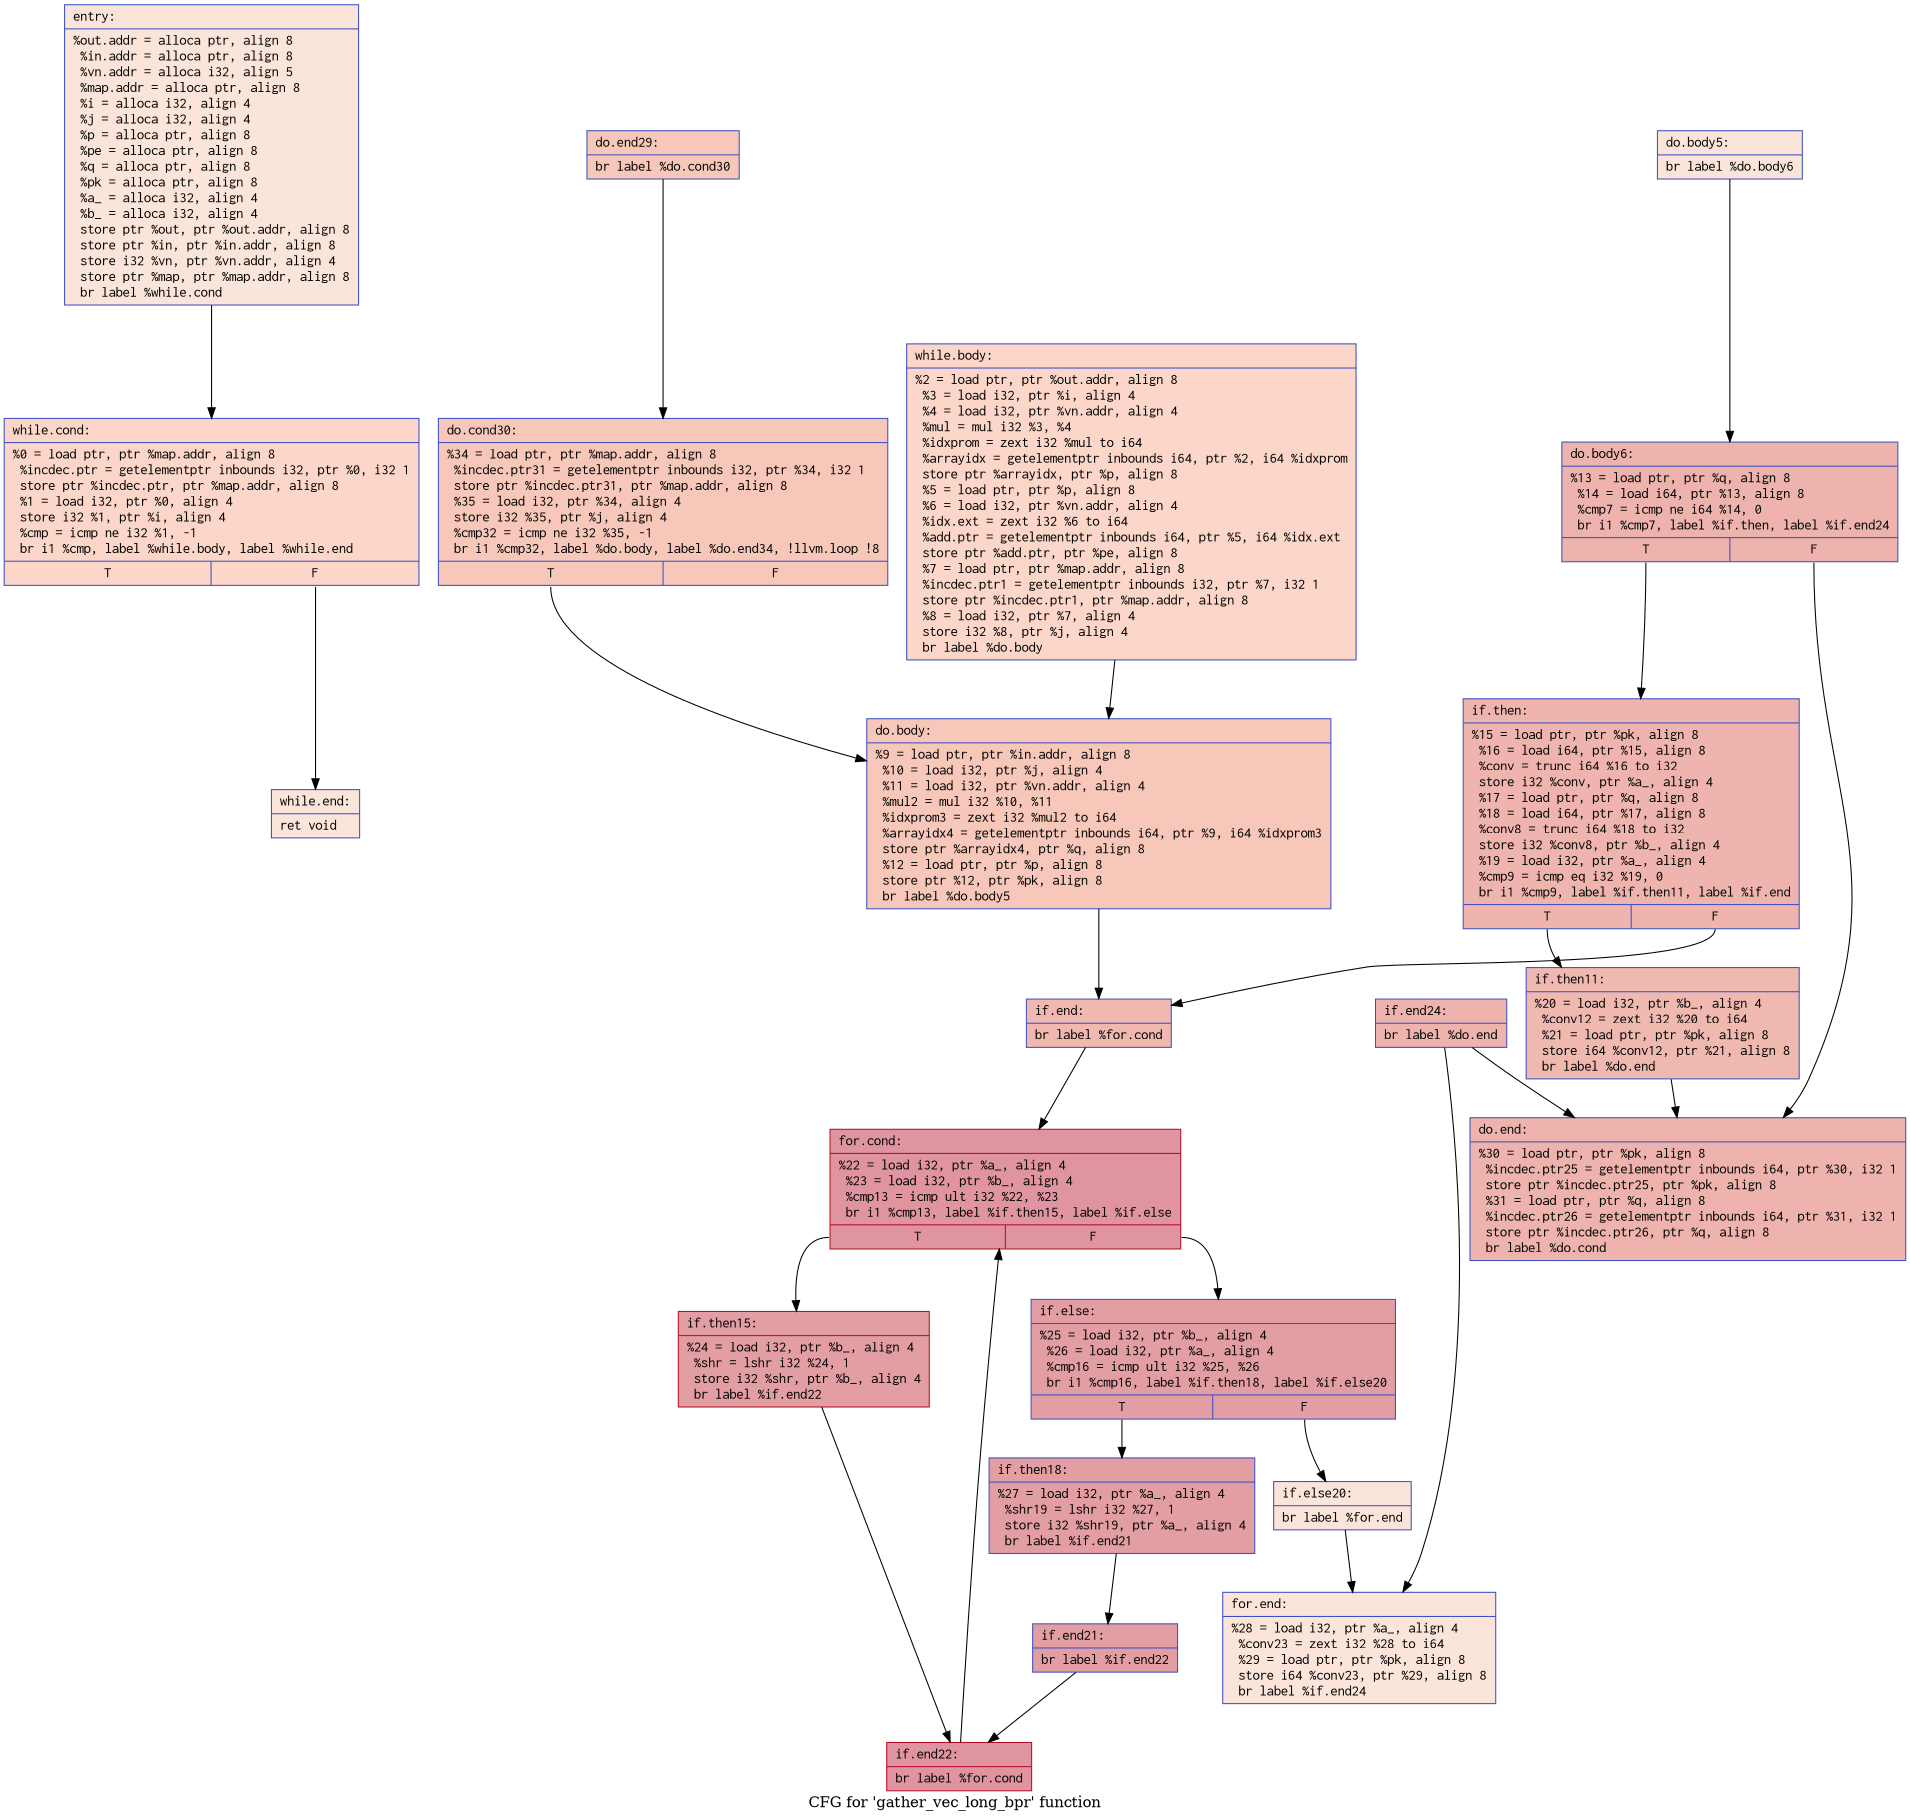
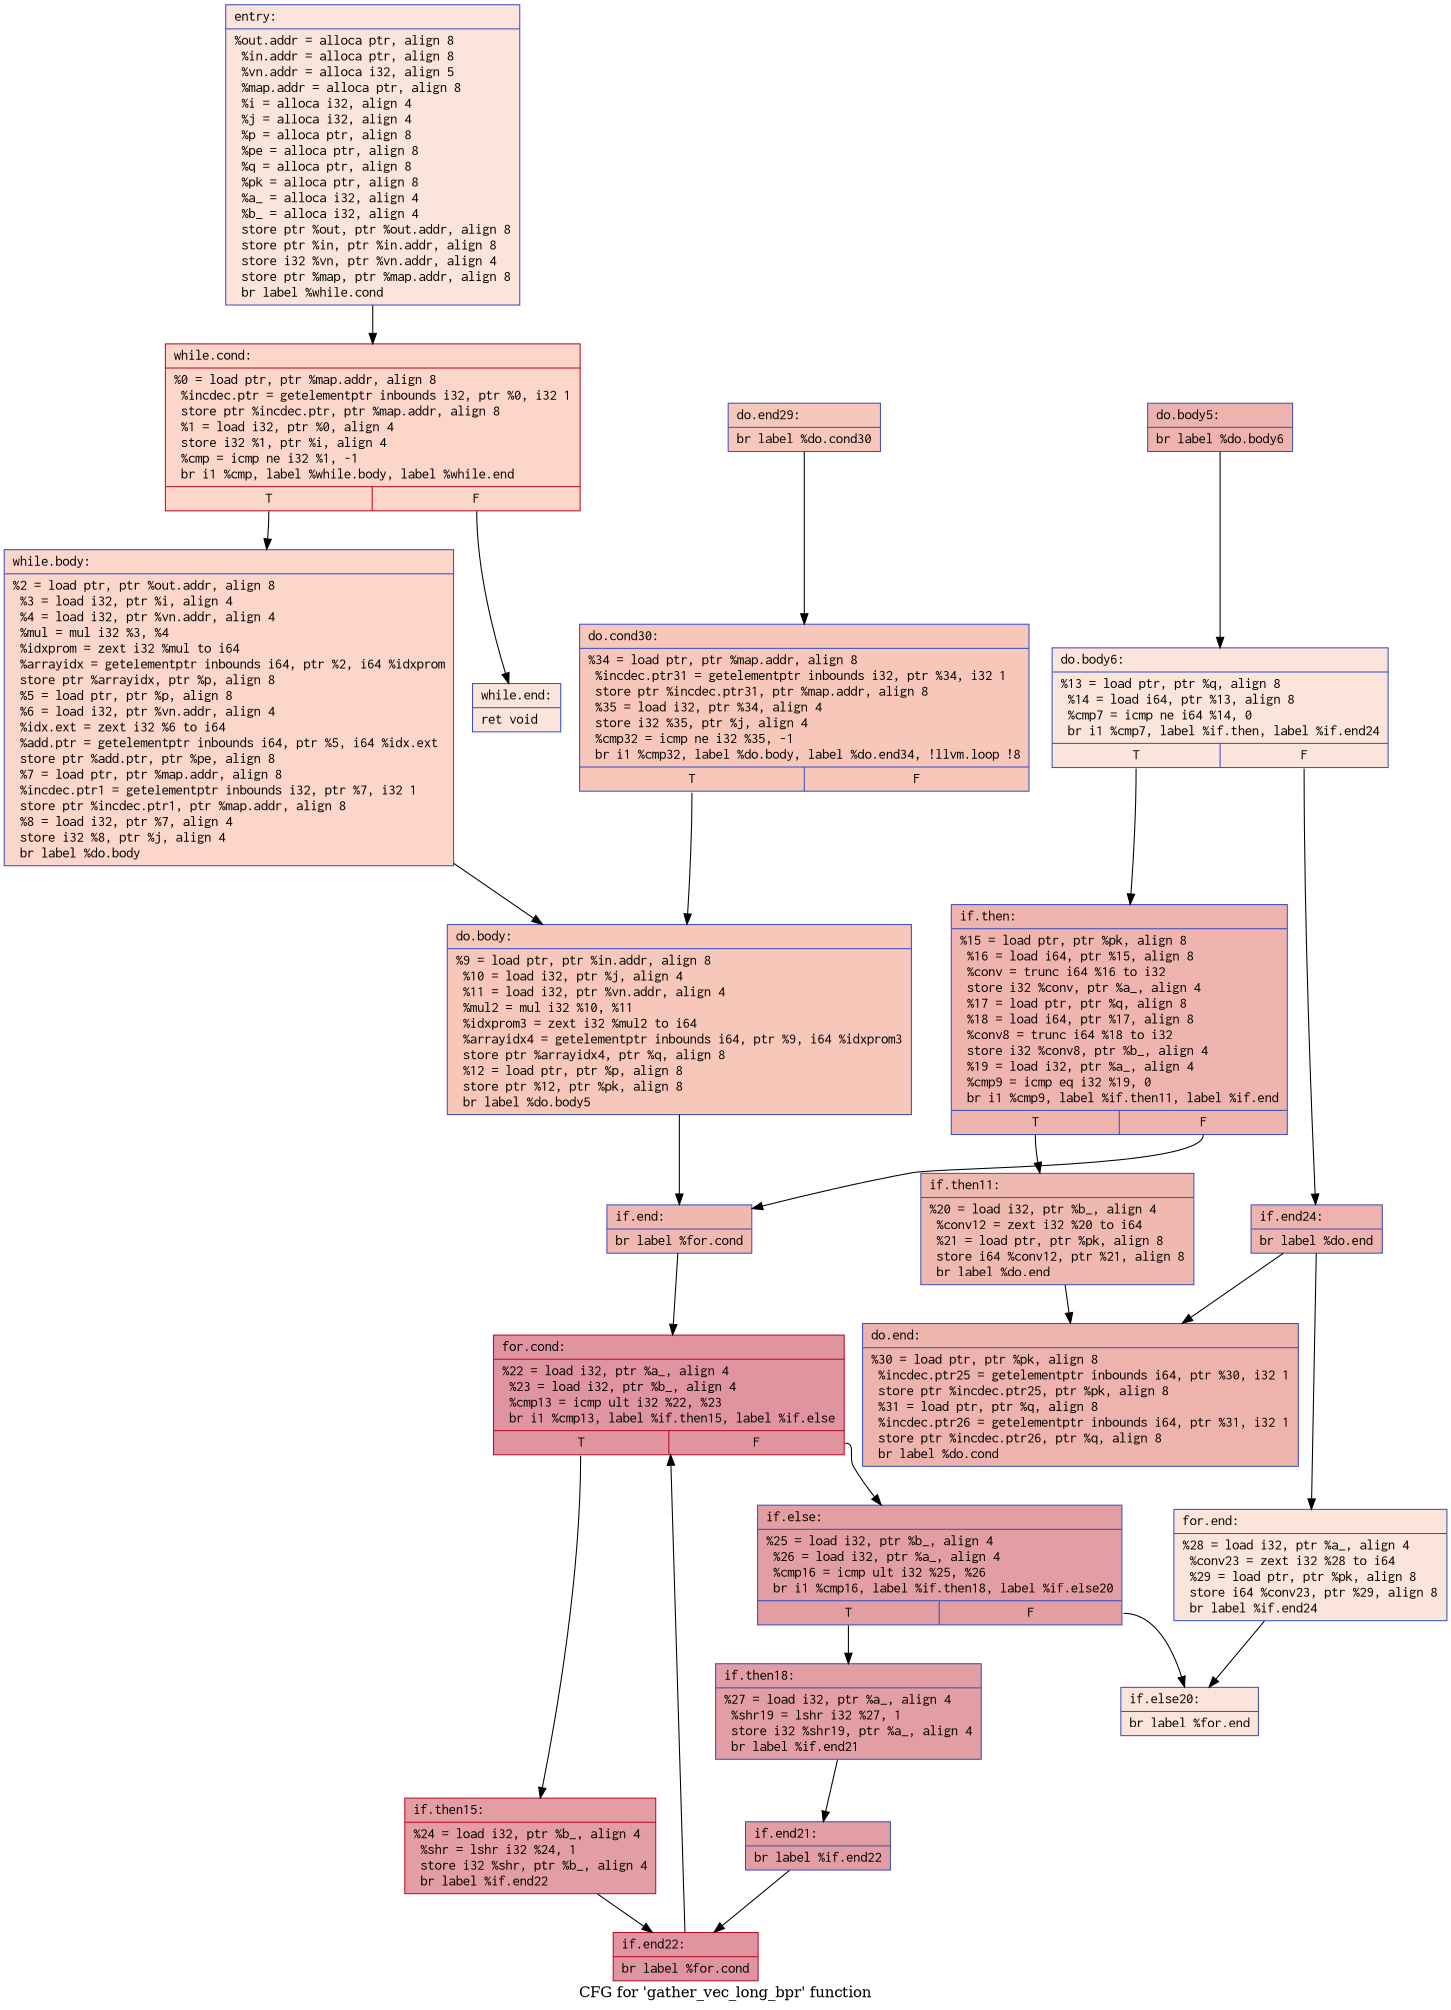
(1730, 155) -> (1220, 427)
(212, 502) -> (373, 427)
(1730, 502) -> (1220, 708)
none -> (268, 525)
(1848, 841) -> (1307, 981)
(1348, 1556) -> (1240, 1650)
